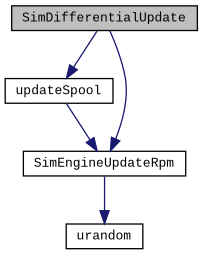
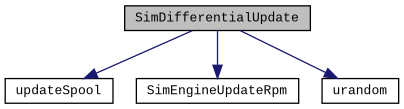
(78, 122) -> none
(105, 193) -> (283, 52)
